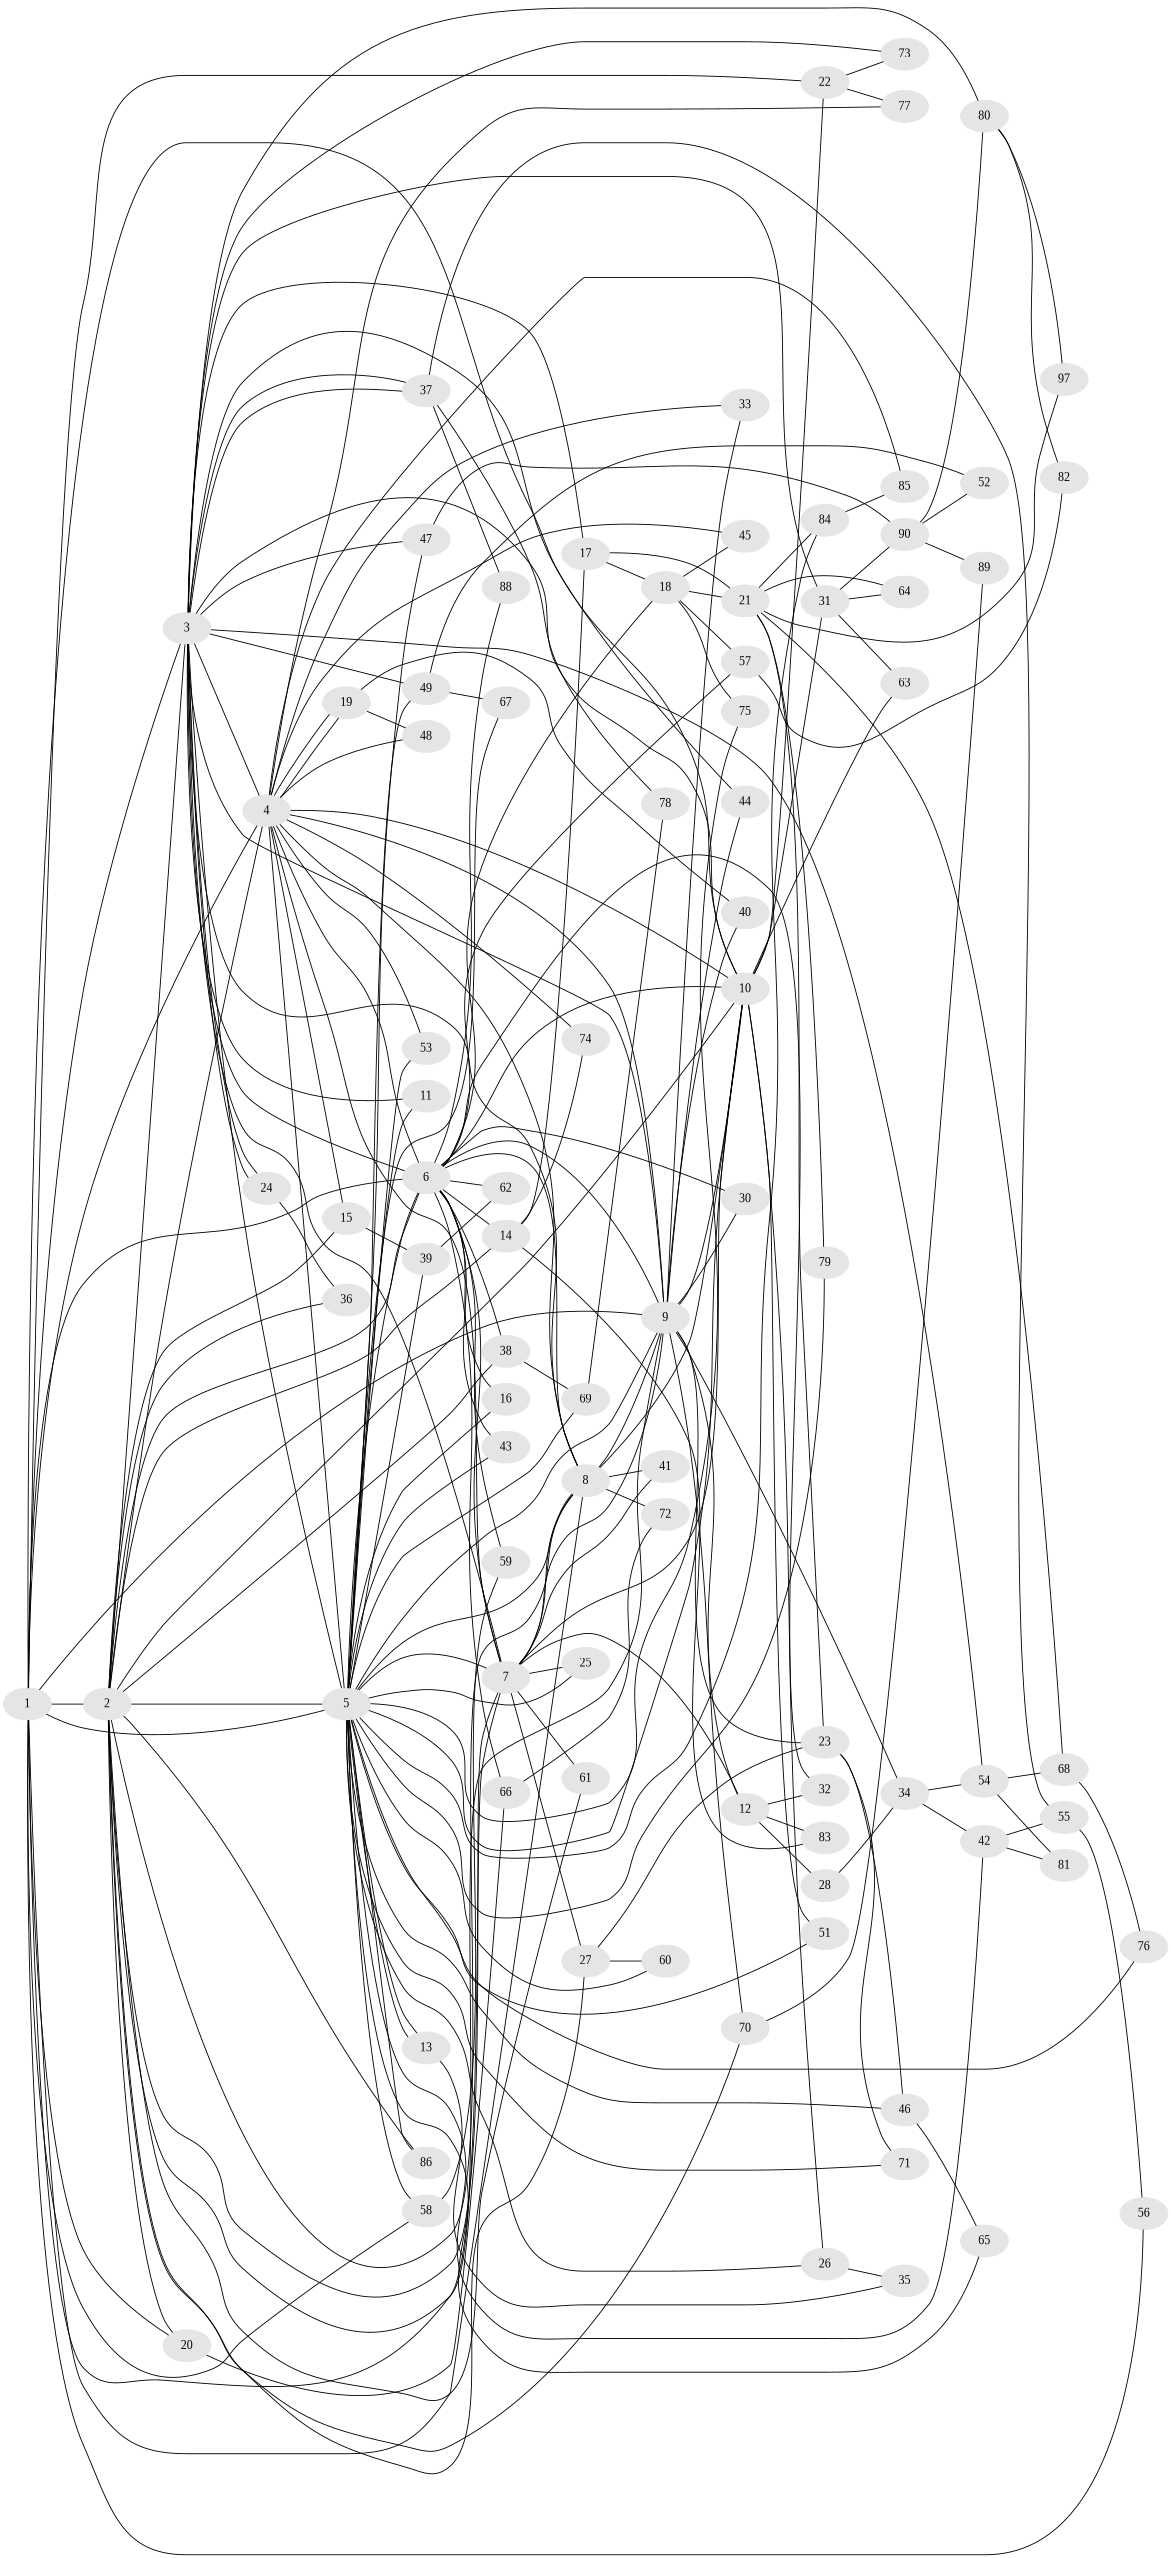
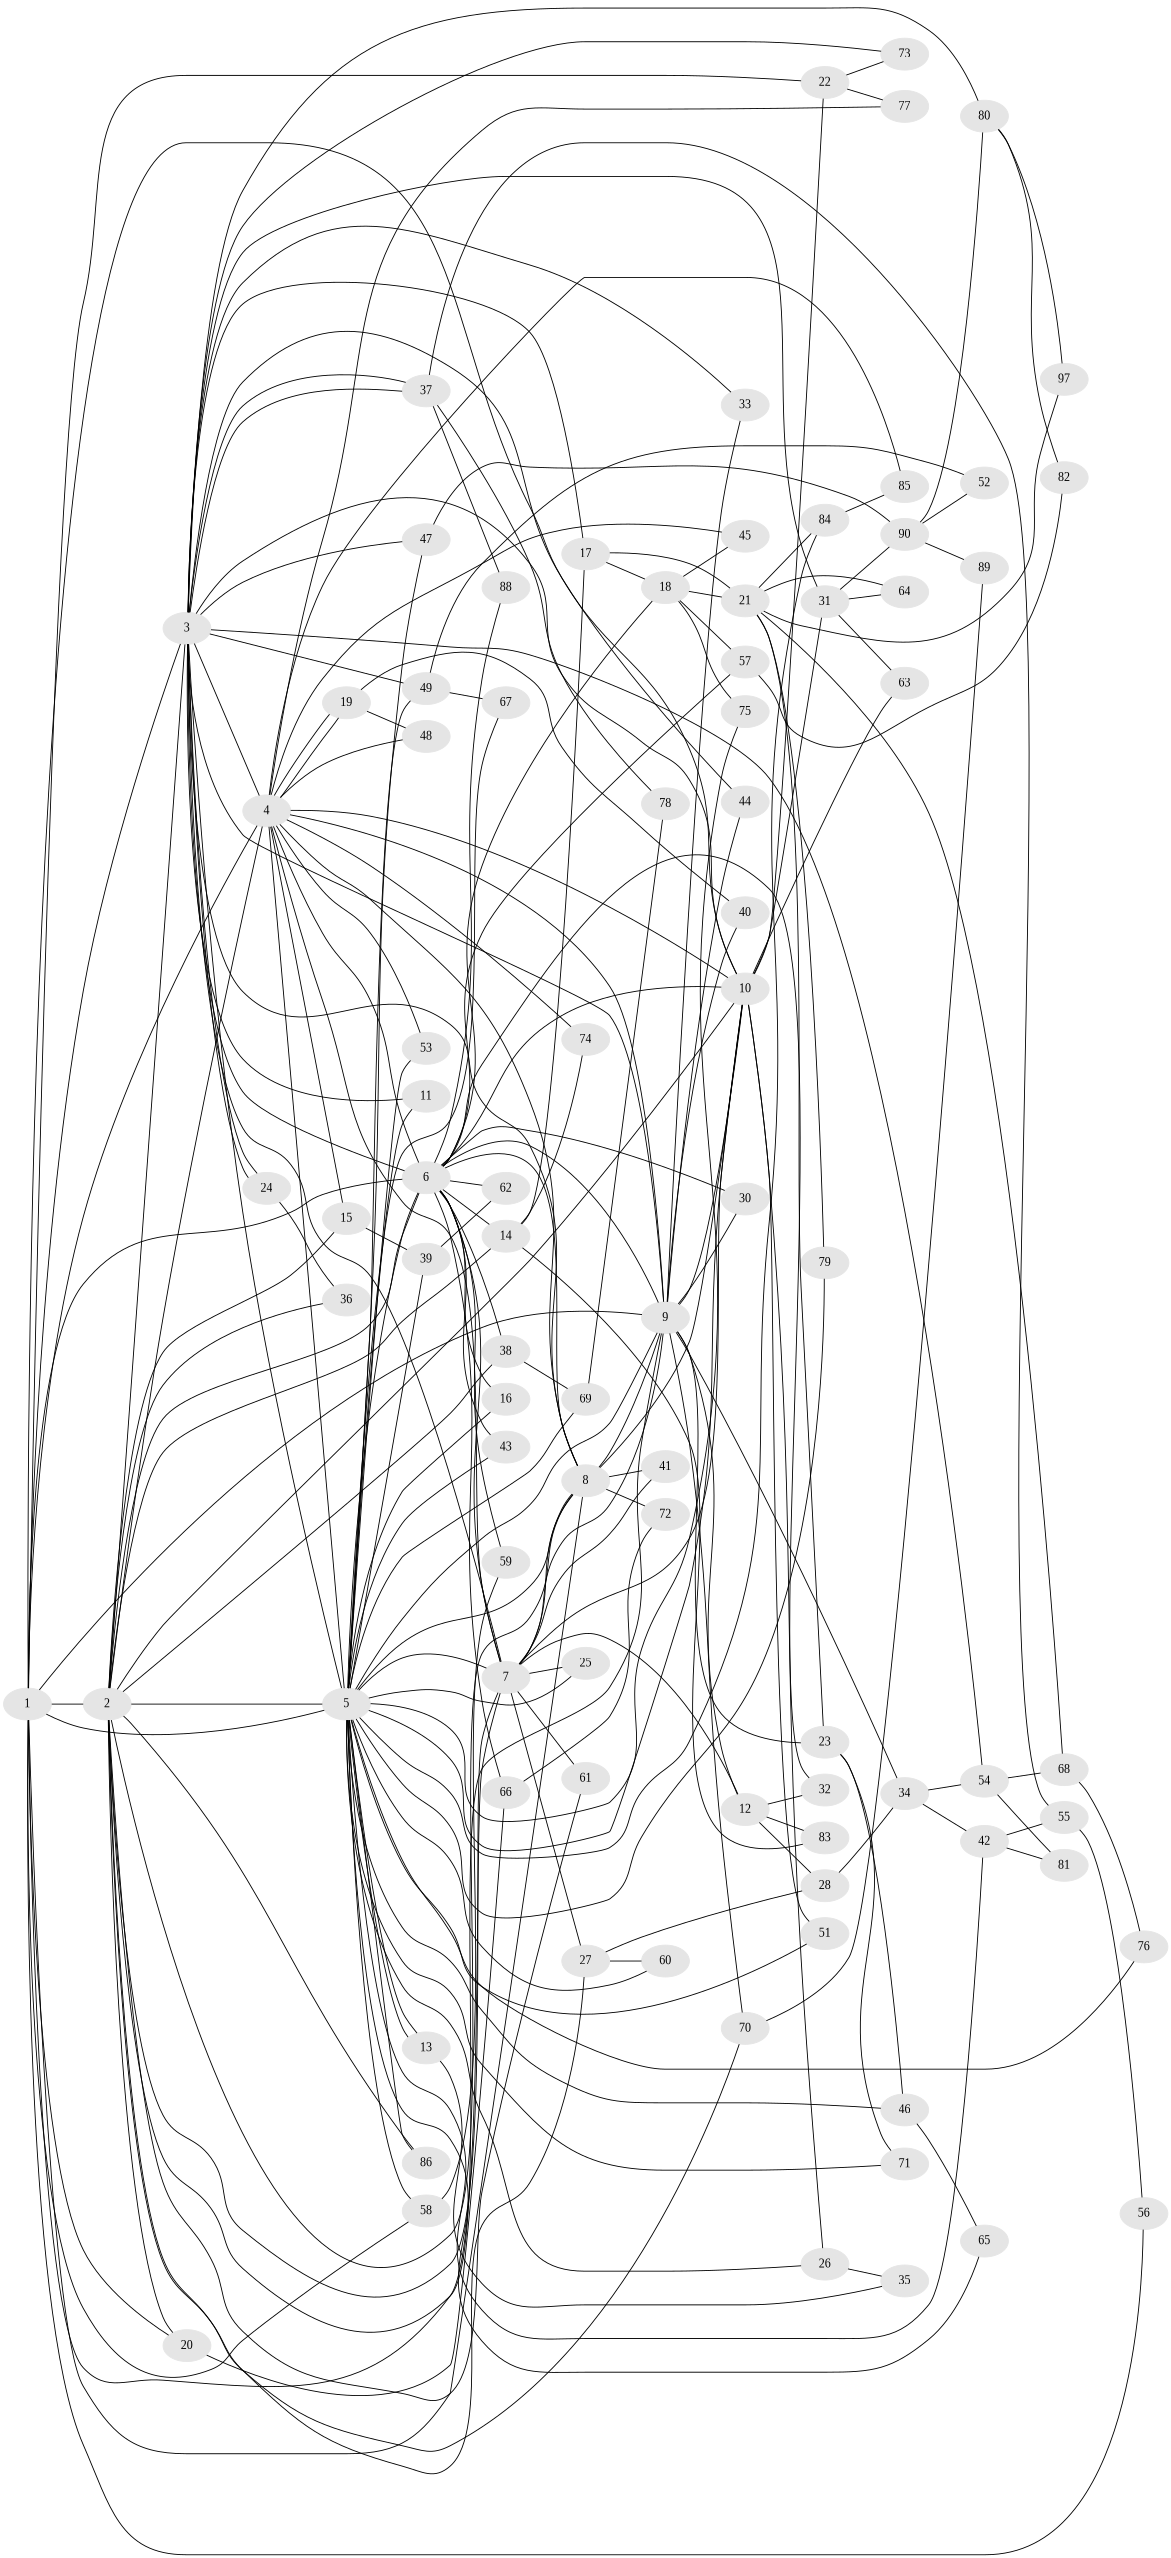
(403, 515) -> (332, 230)
(680, 1825) -> (703, 1917)
